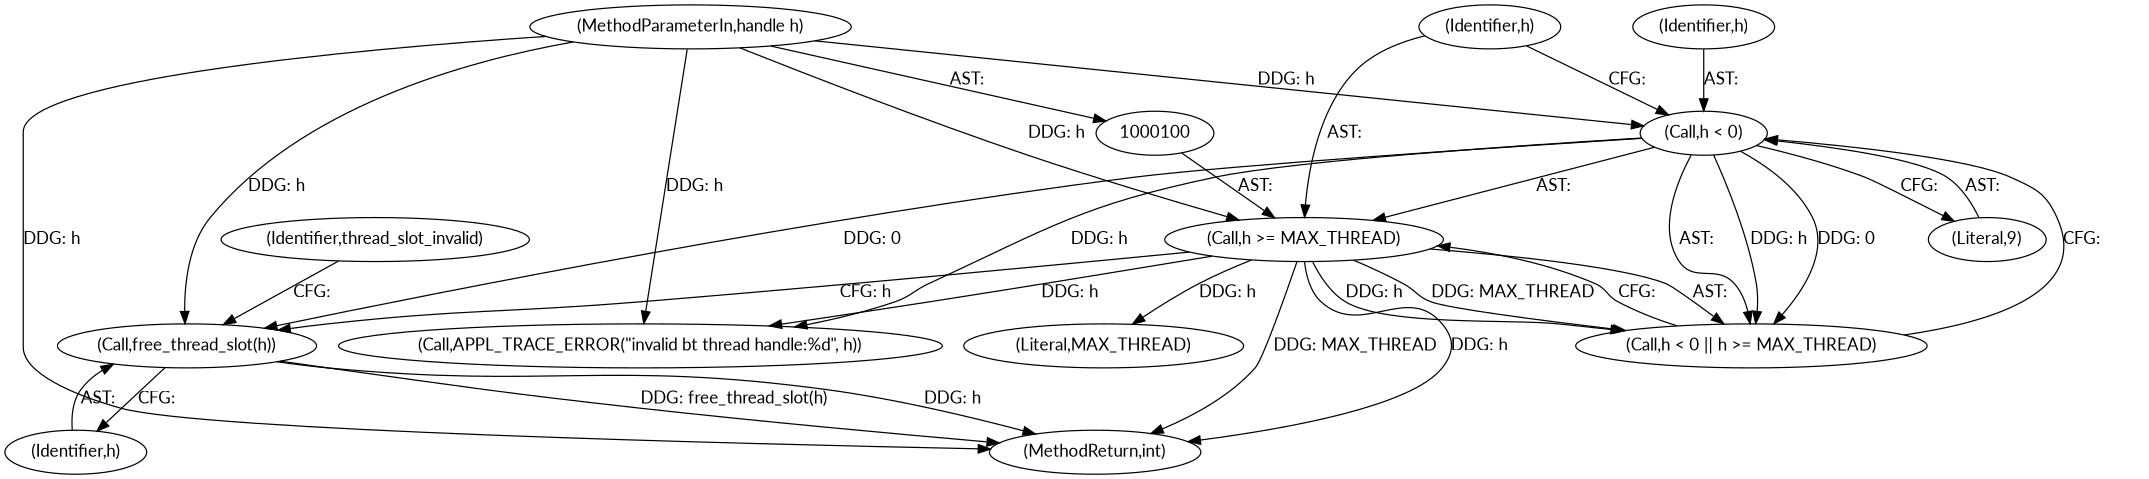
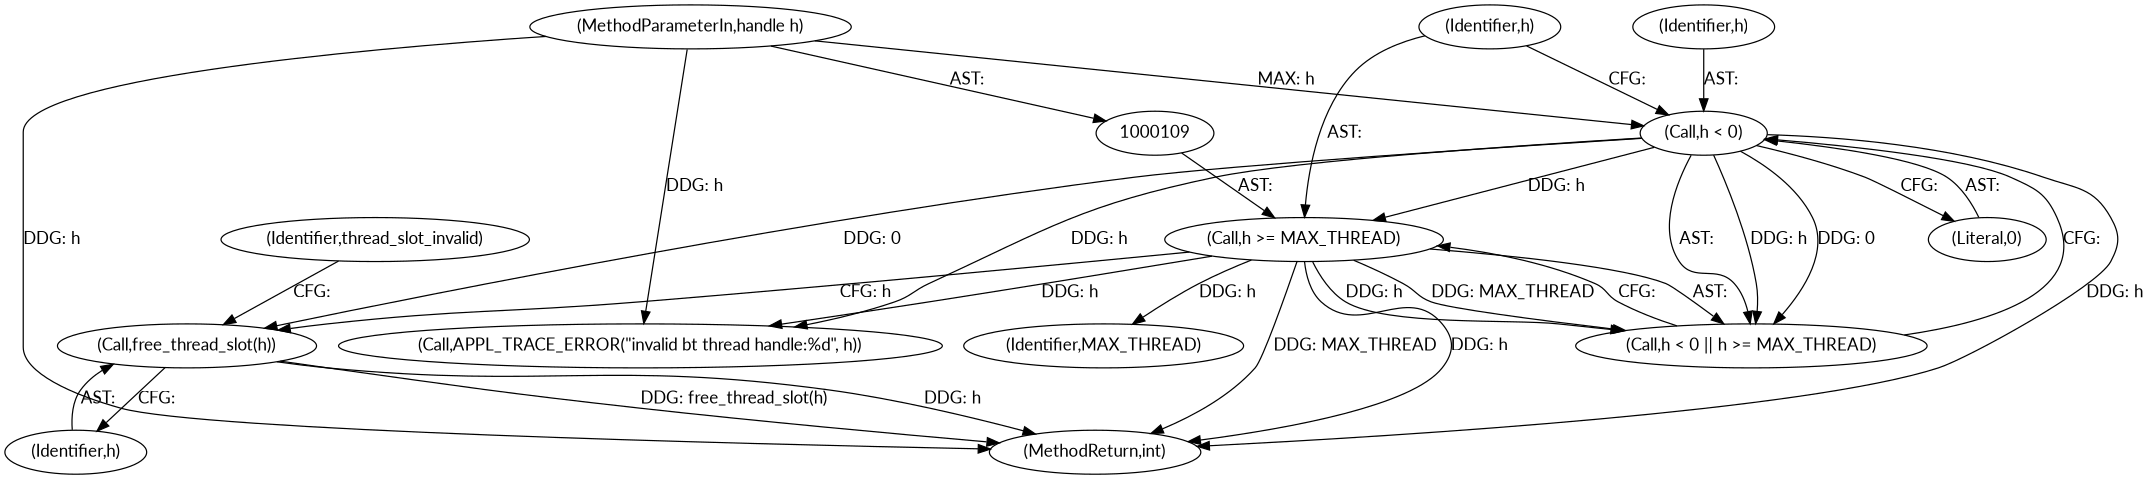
(1286, 80) -> (1286, 80)
(332, 121) -> none
(1155, 133) -> (1155, 133)
(981, 139) -> none
(1557, 186) -> (1557, 186)
(1987, 240) -> (1987, 240)
(1104, 346) -> (1104, 346)
none -> (1879, 383)
